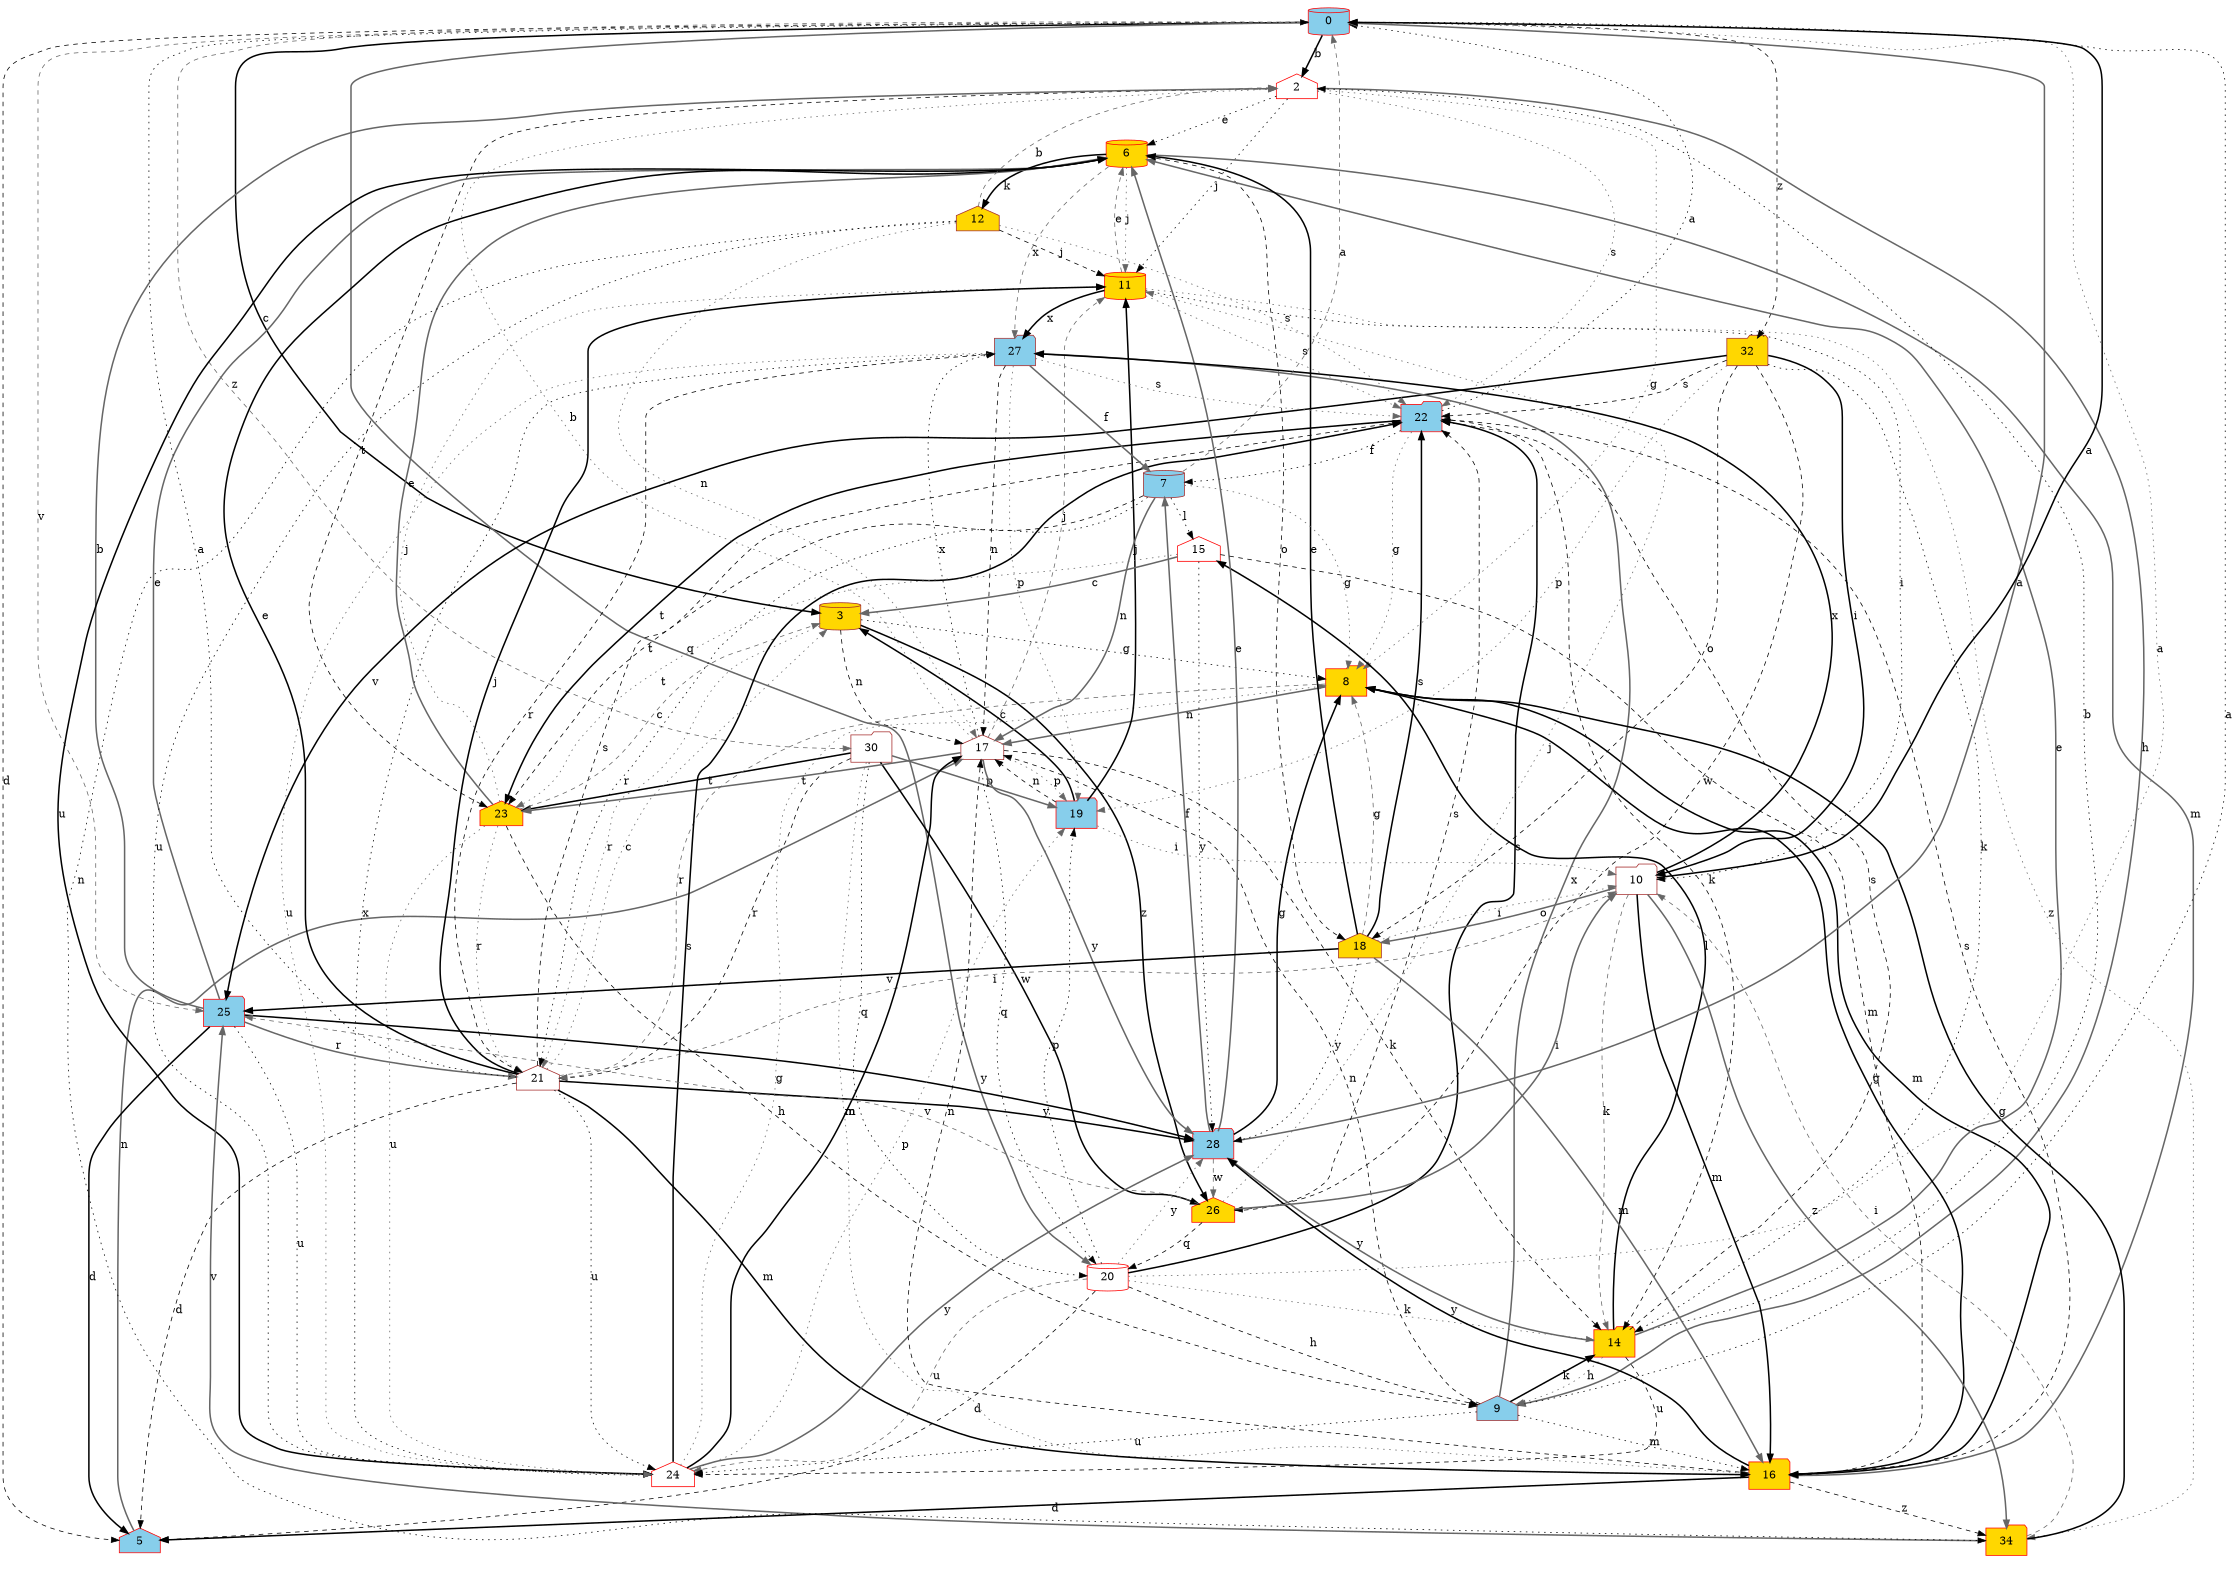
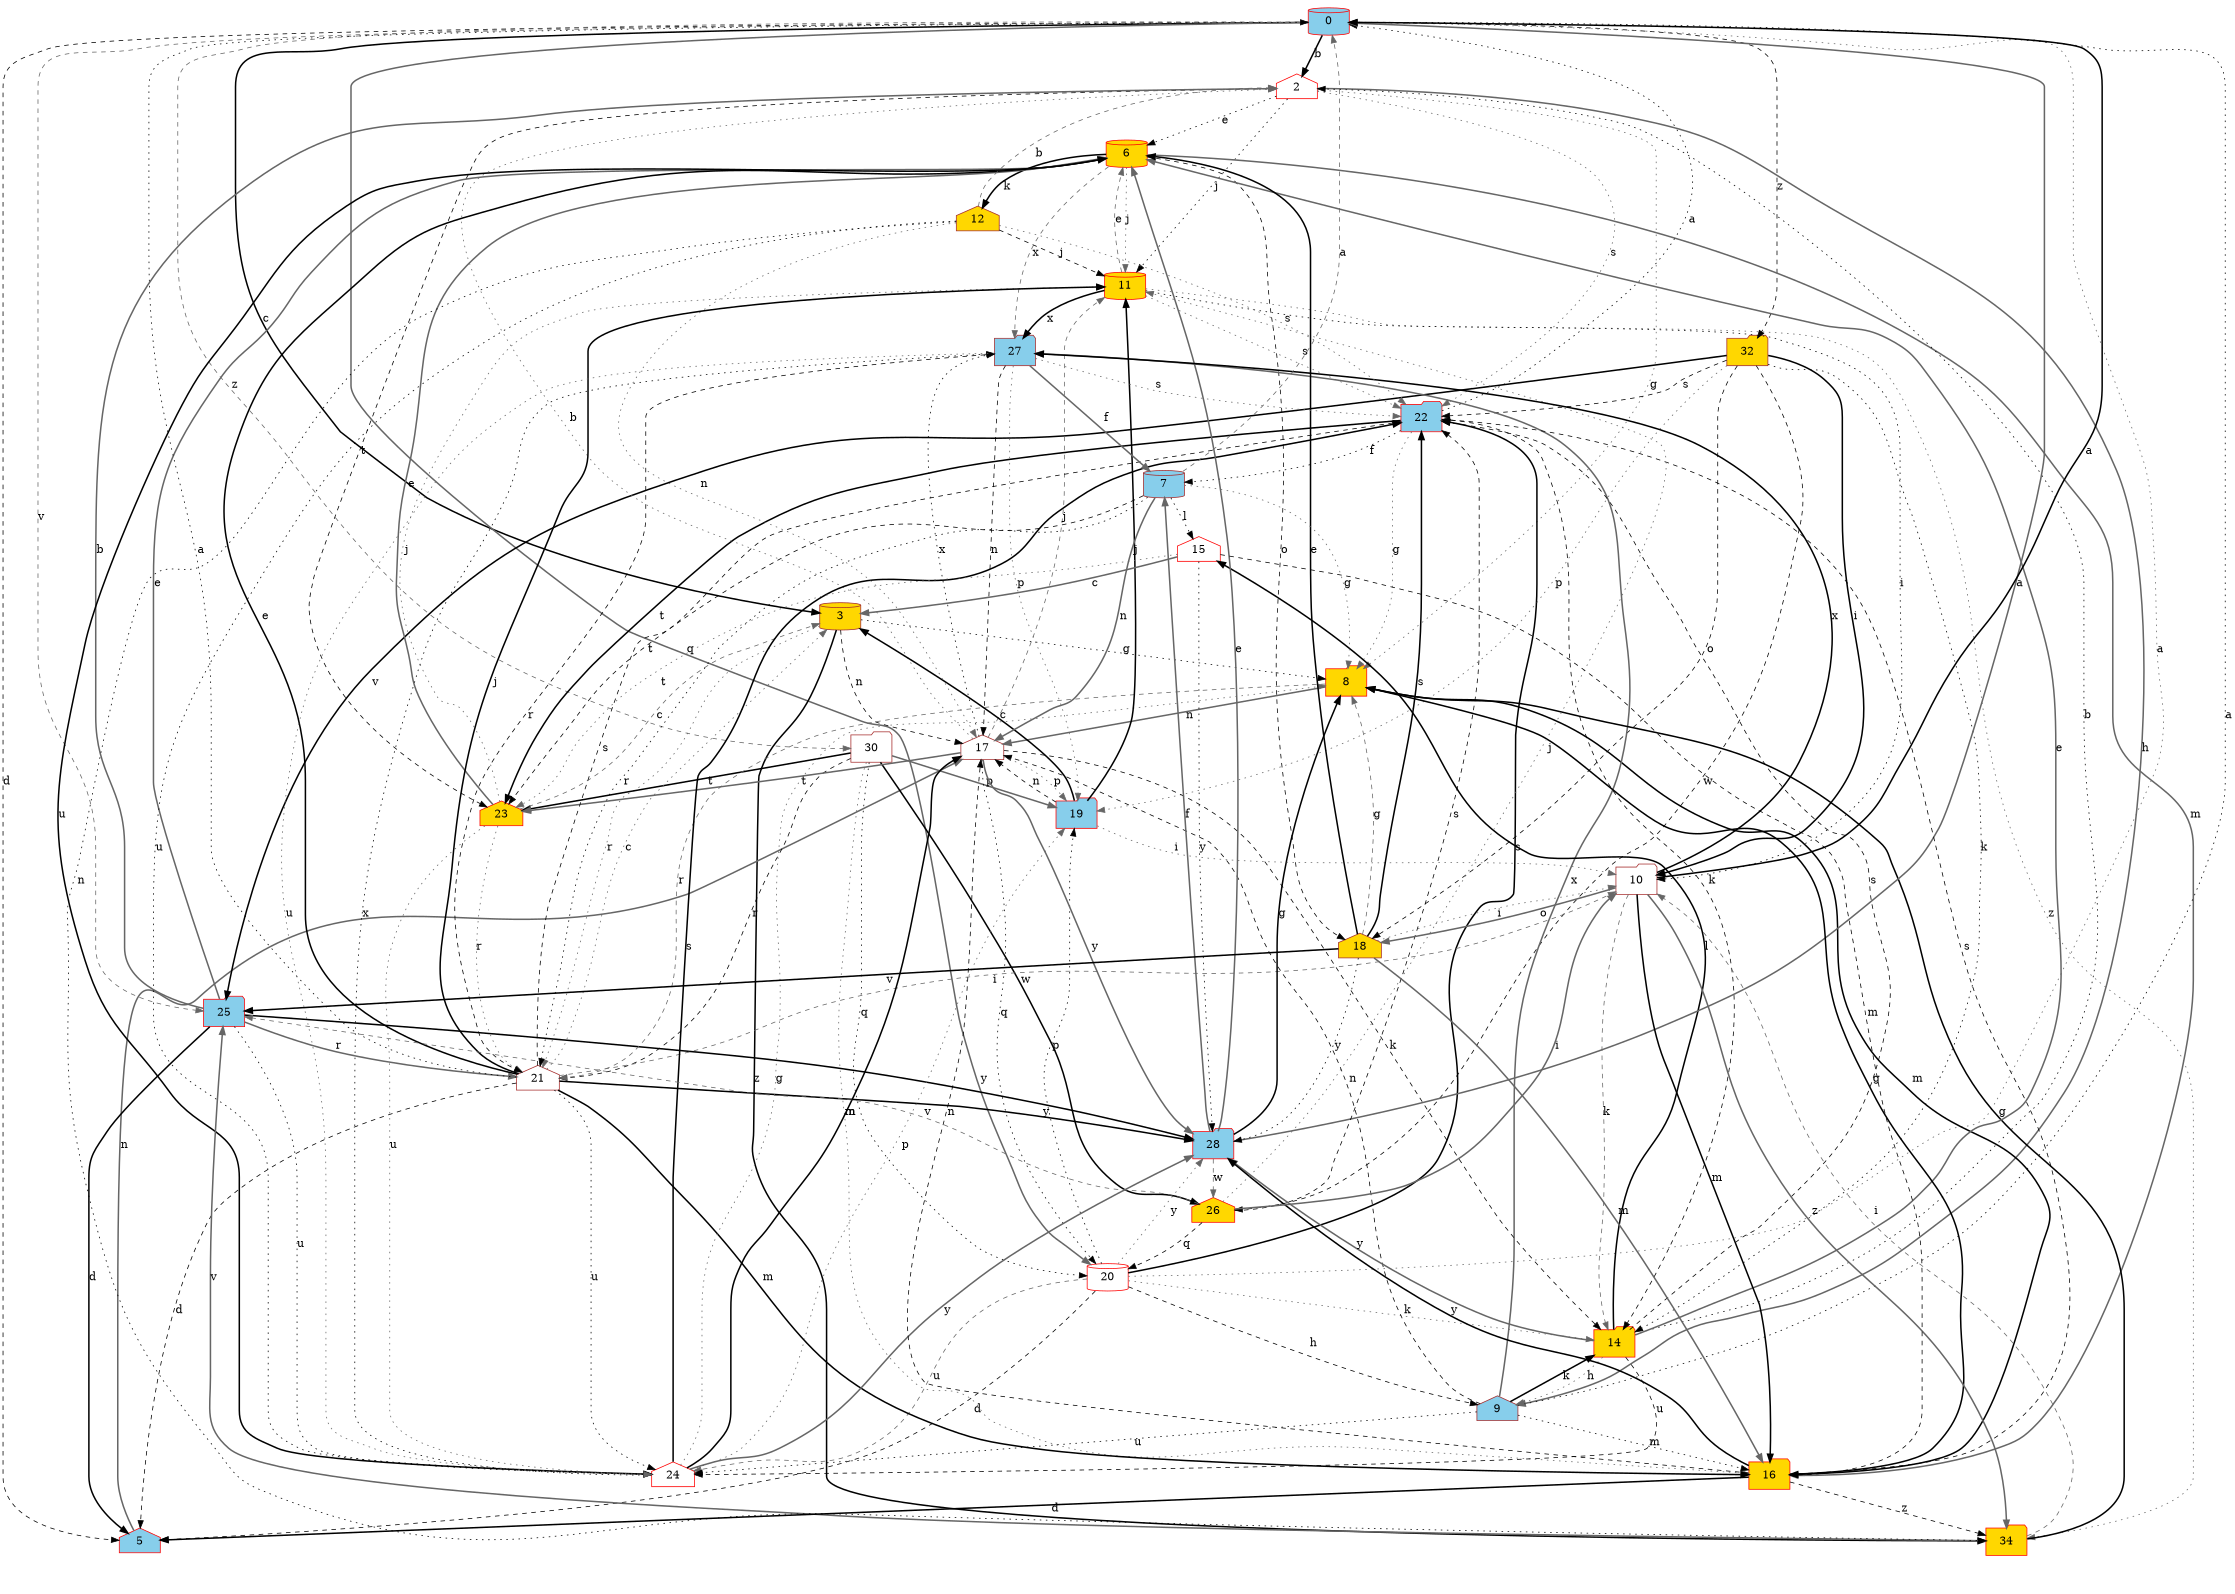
(1128, 846) -> (906, 1501)
(896, 1209) -> none
